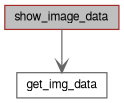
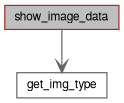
(62, 85) -> (62, 85)
